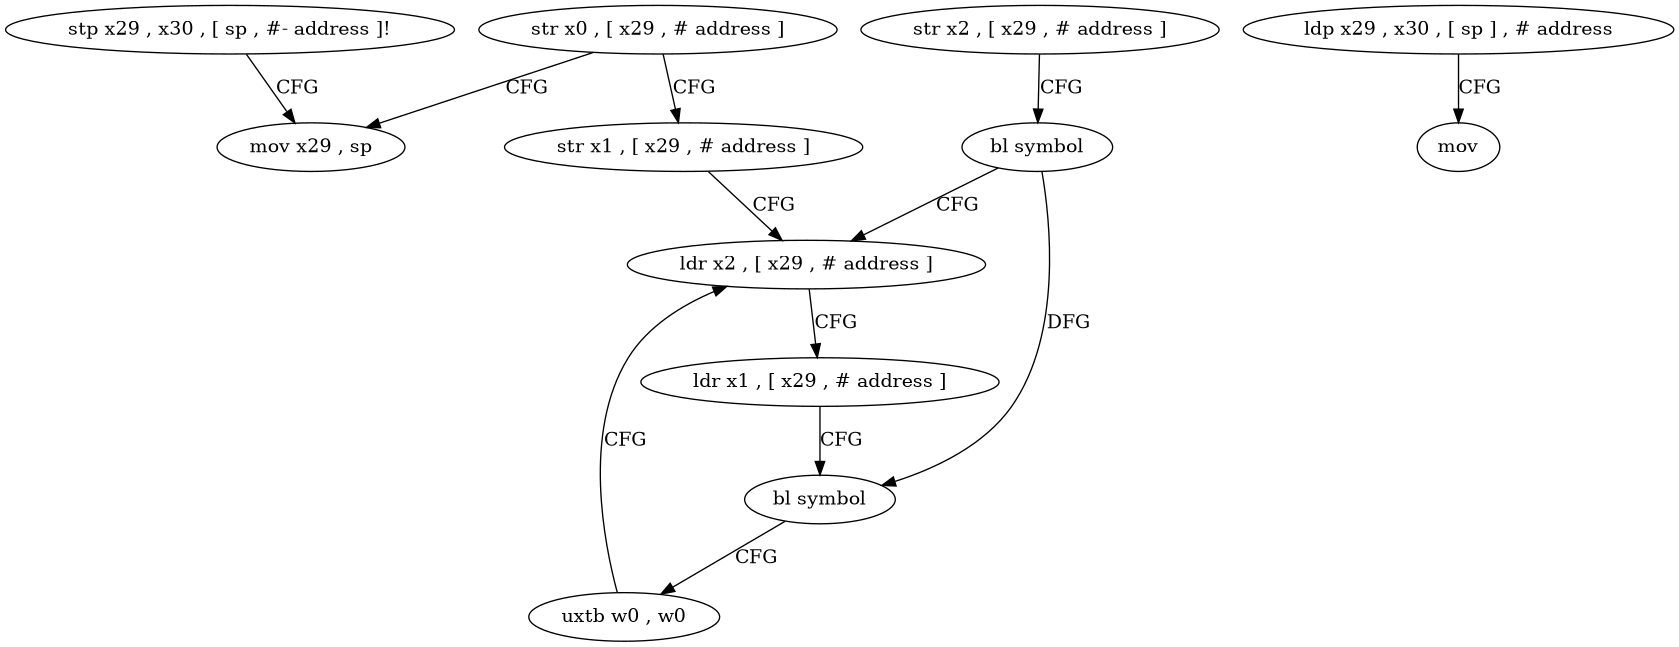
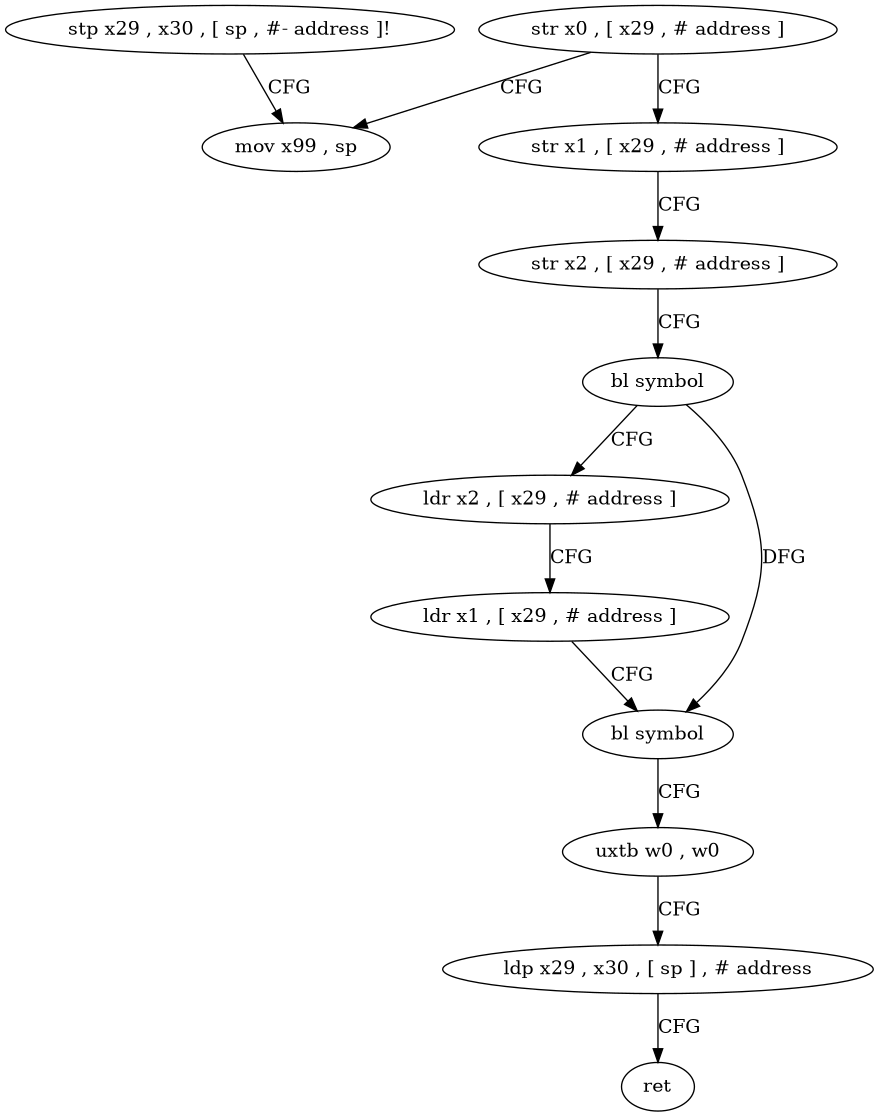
(311, 147) -> (296, 147)
(1459, 147) -> (658, 1087)
(740, 201) -> (658, 199)
(605, 419) -> (658, 904)
